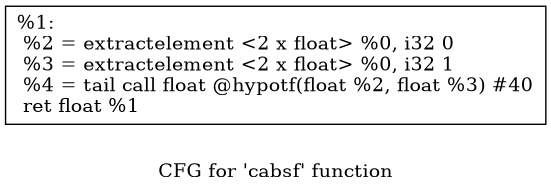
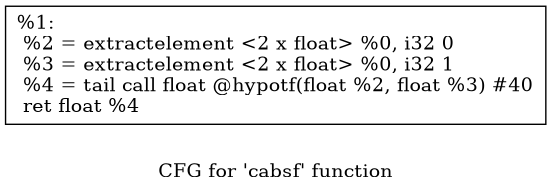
(78, 106) -> (78, 106)
